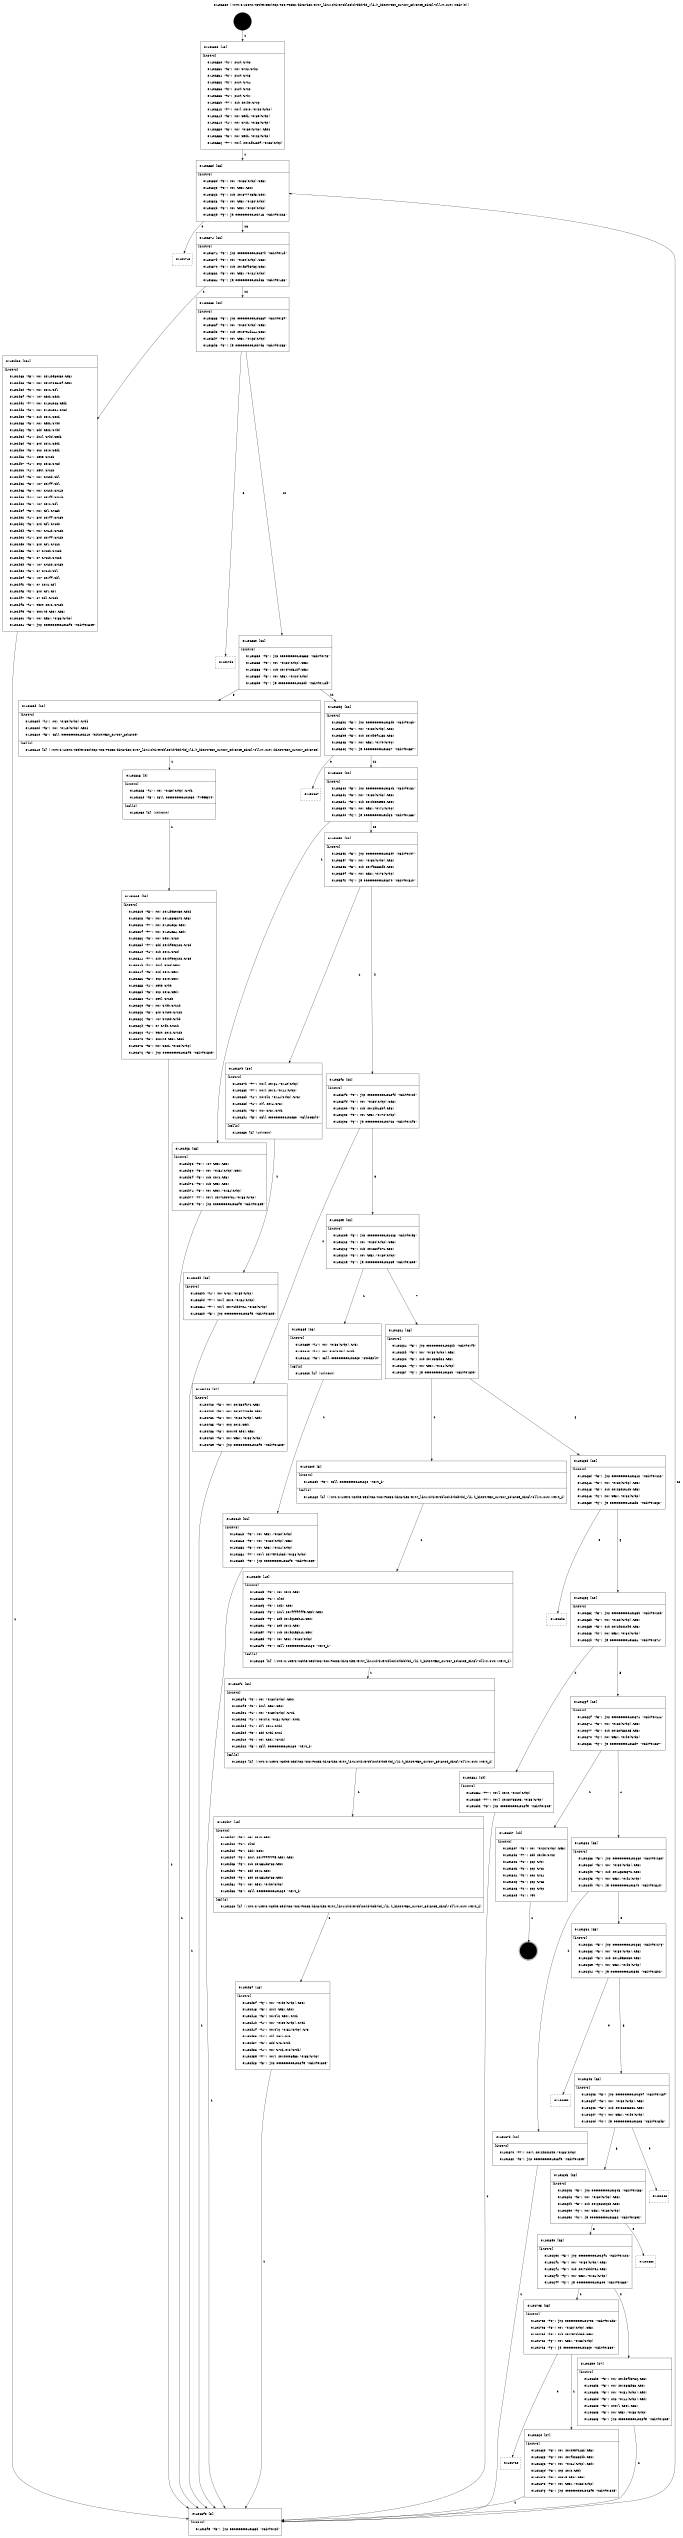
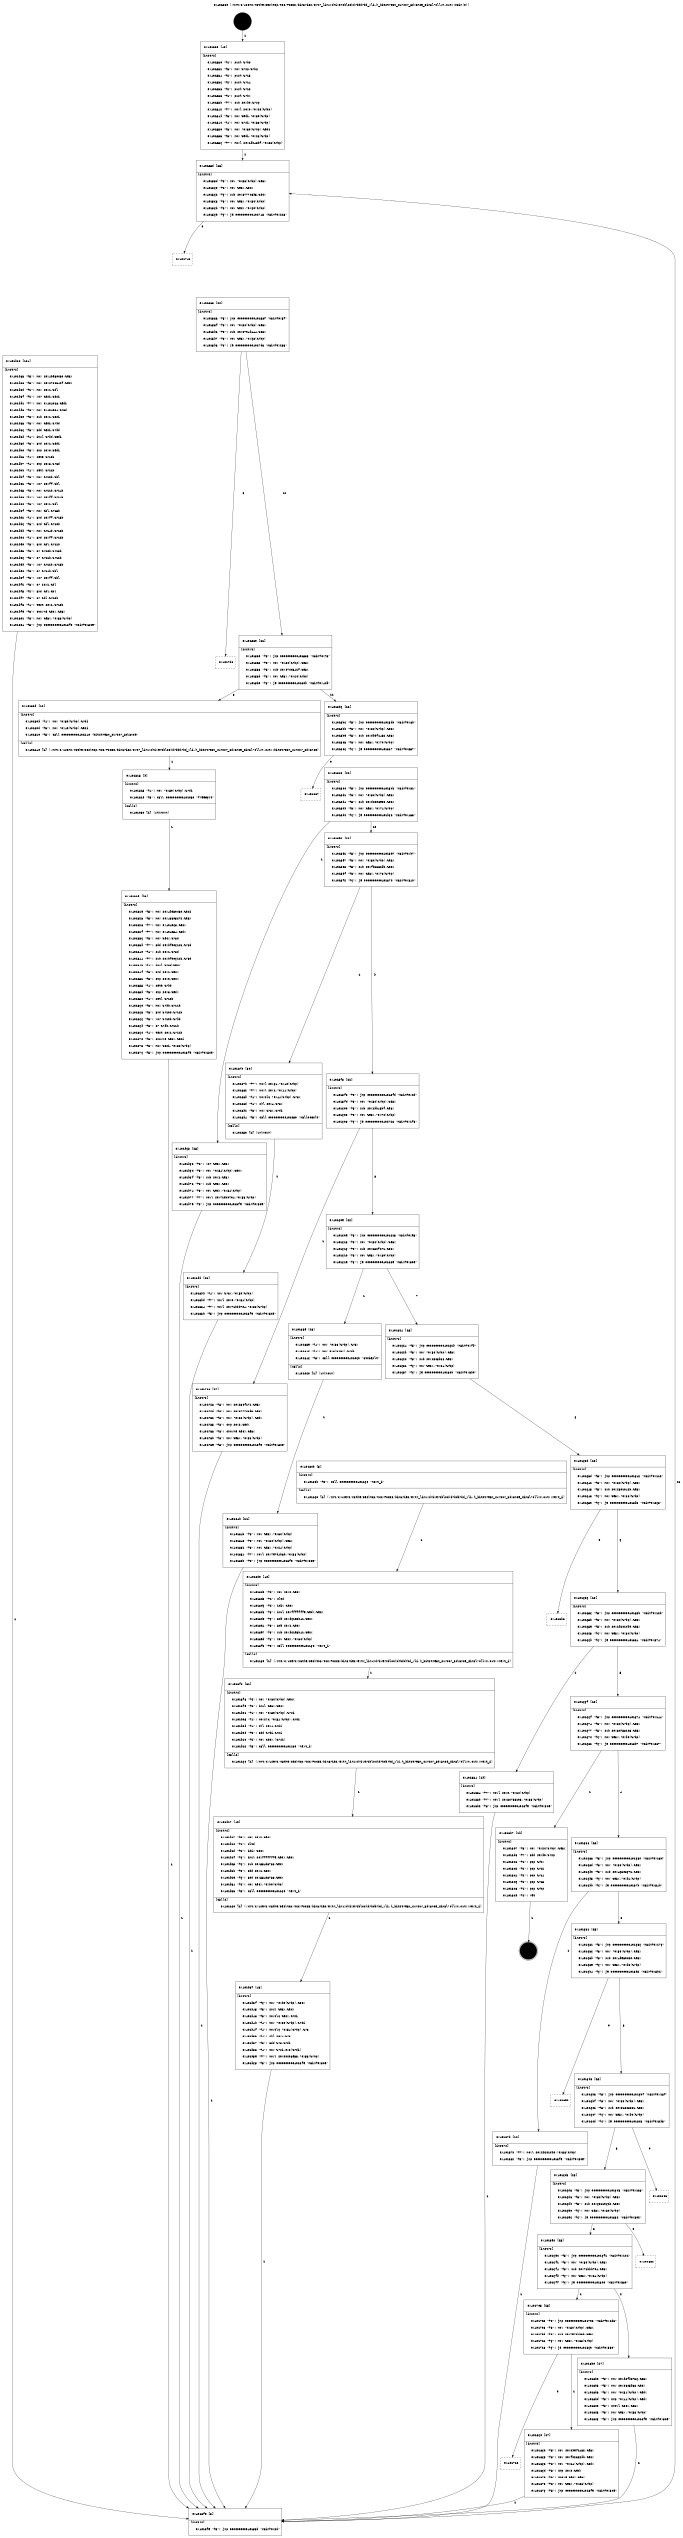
(243, 259) -> none
(371, 760) -> none
(432, 1419) -> none
